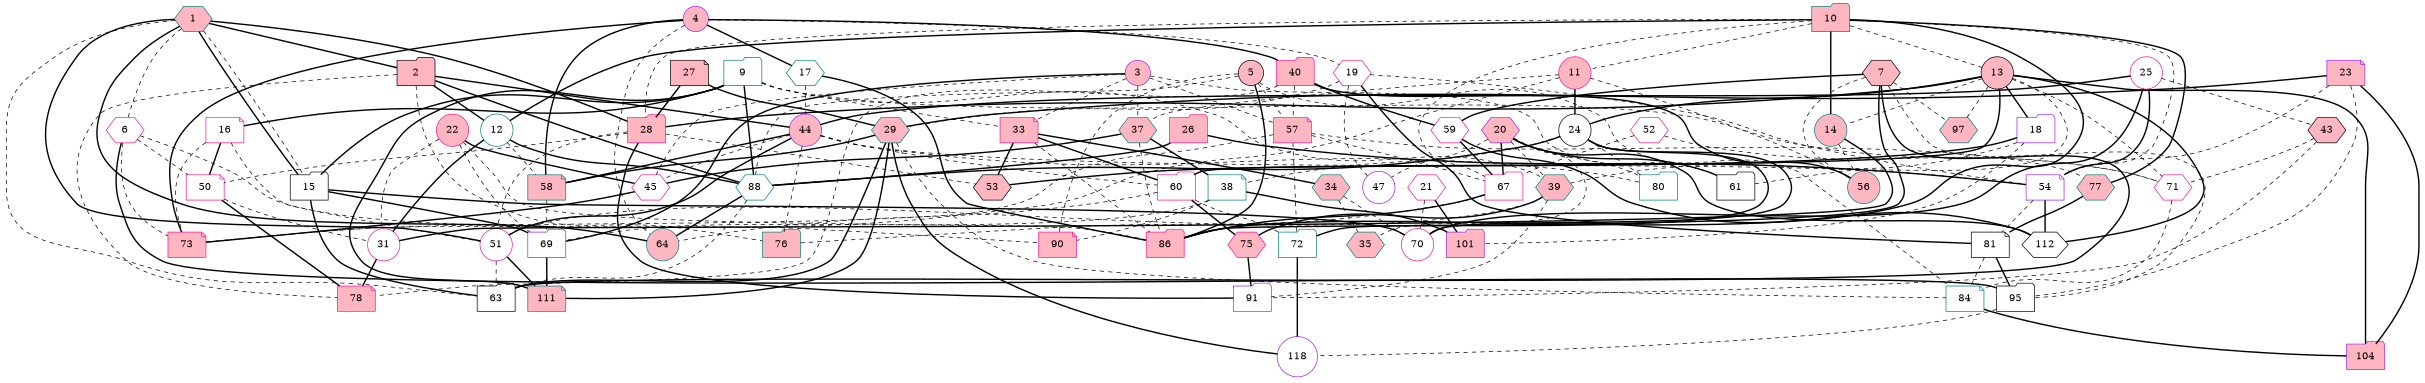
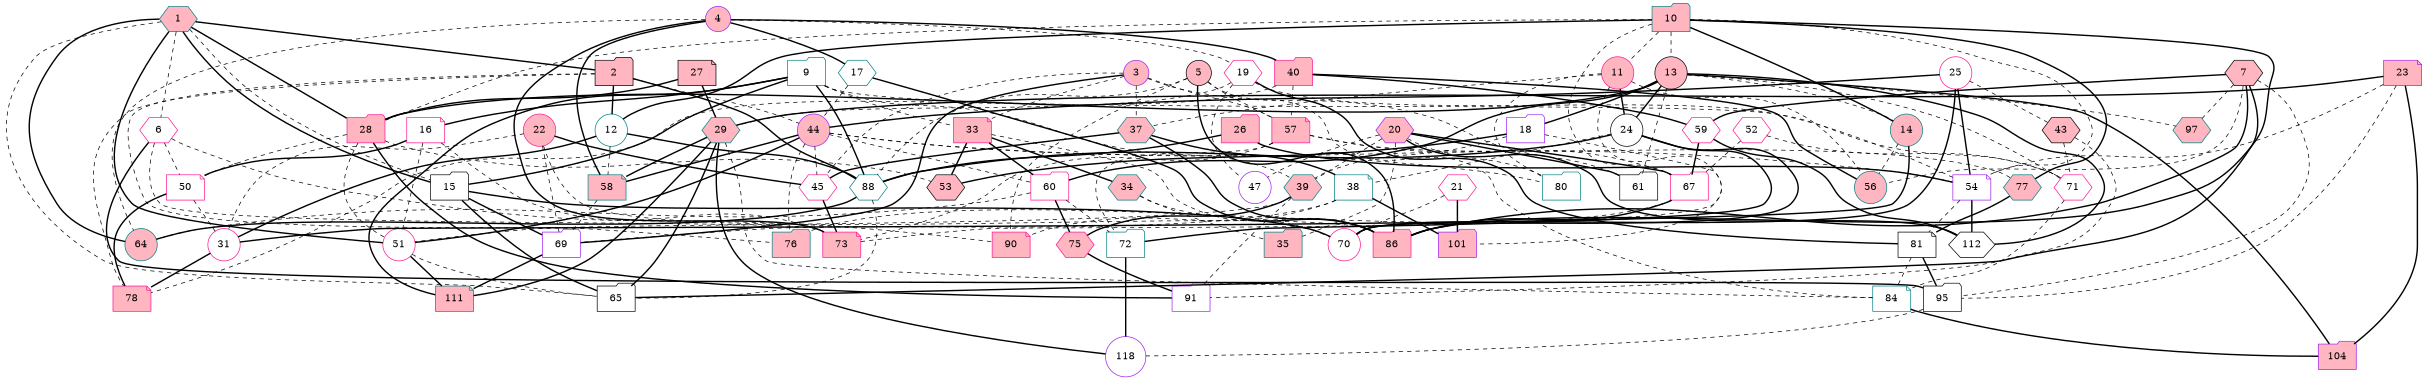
(657, 108) -> (758, 109)
(1614, 157) -> (1497, 120)
(1150, 199) -> (1233, 204)
(1365, 245) -> (1283, 245)
(496, 299) -> (616, 299)
